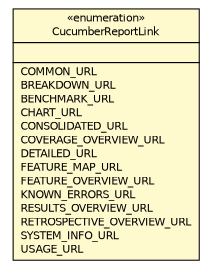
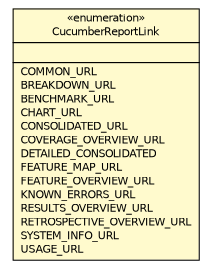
(59, 154) -> (89, 154)
